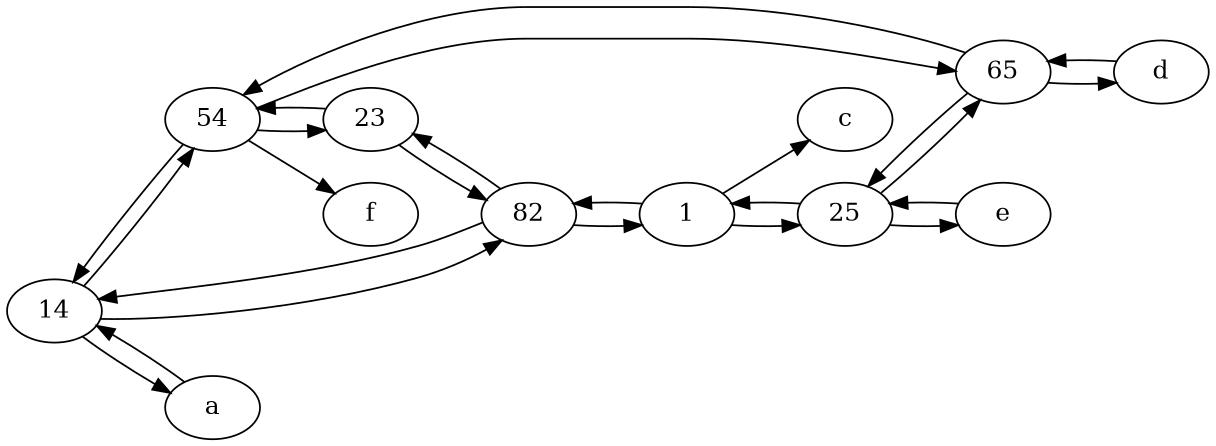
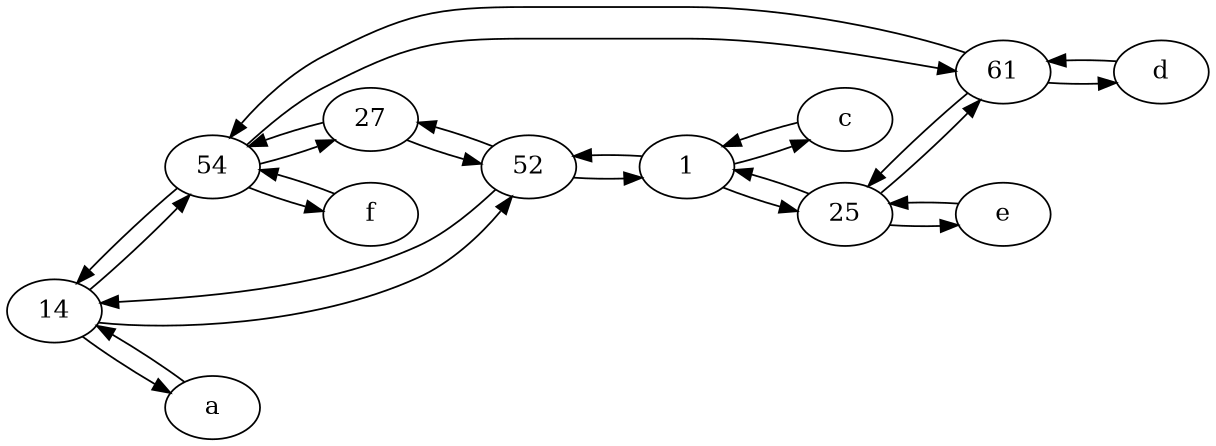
(1003, 72) -> (1003, 72)
(371, 119) -> (371, 119)
none -> (768, 131)
none -> (306, 183)
(529, 214) -> (529, 167)
